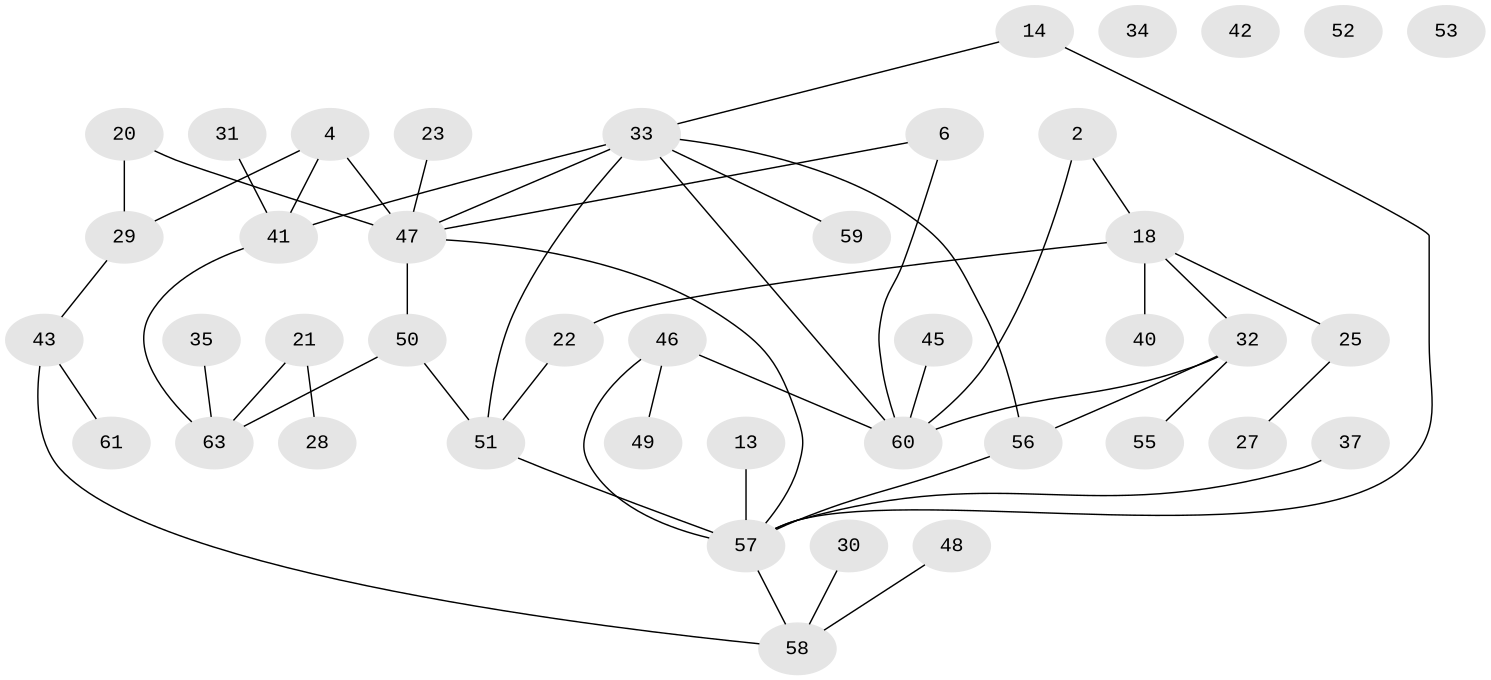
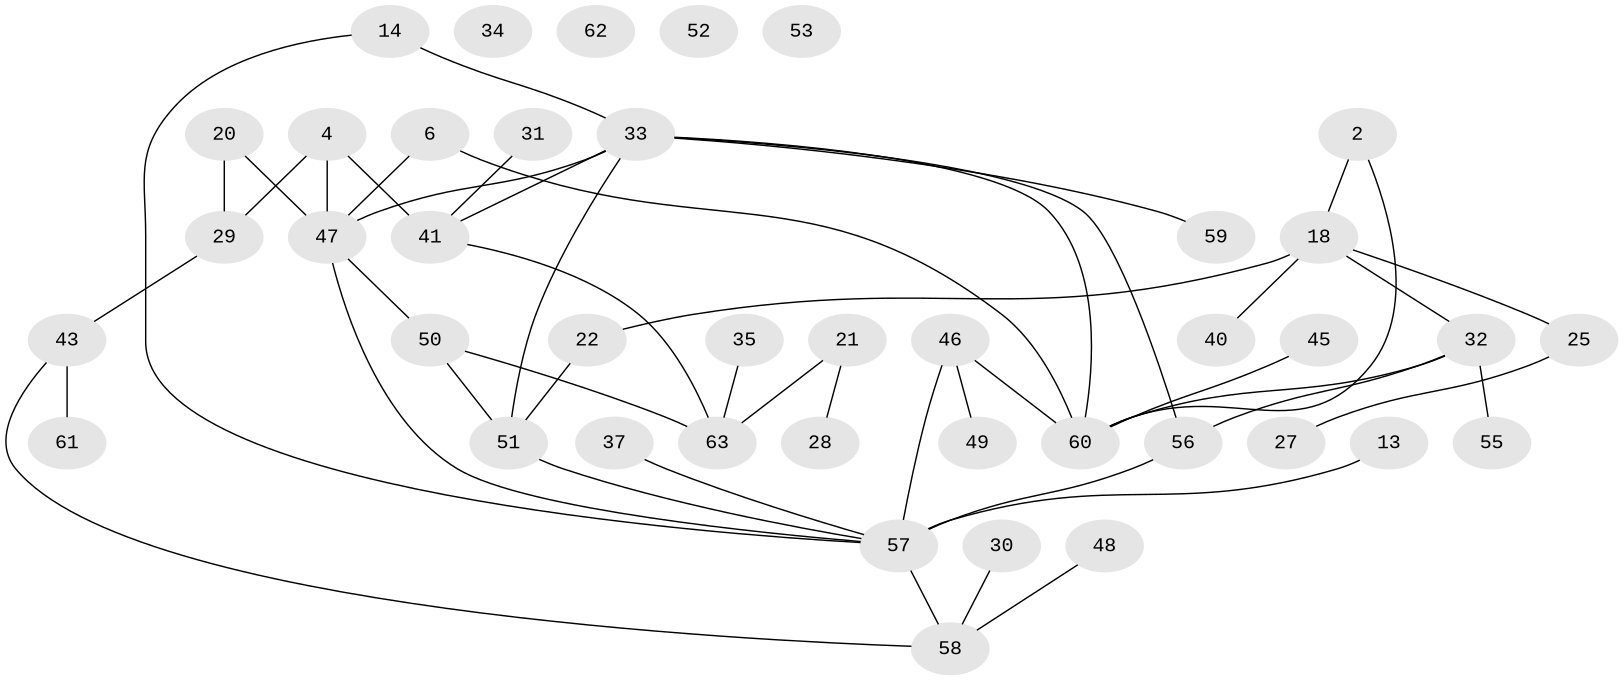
(1241, 31) -> (596, 31)
(433, 134) -> none
